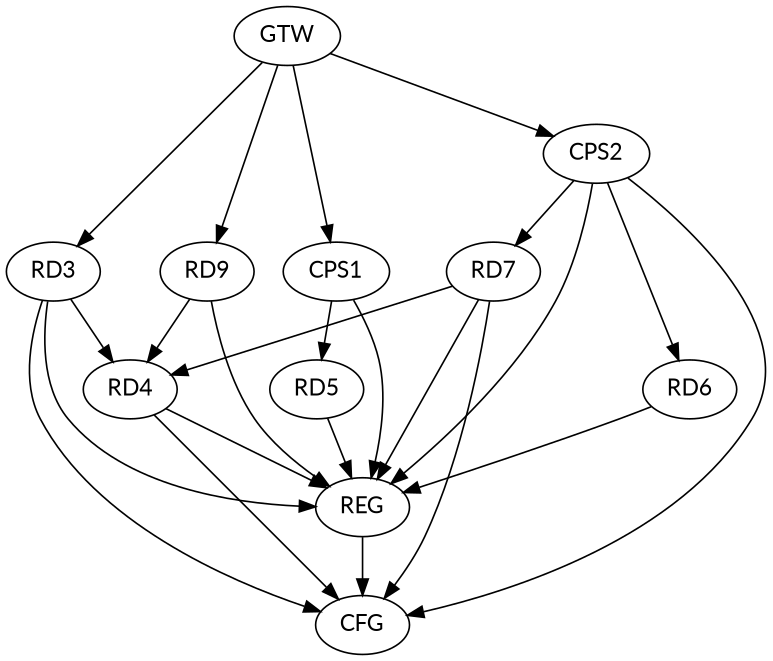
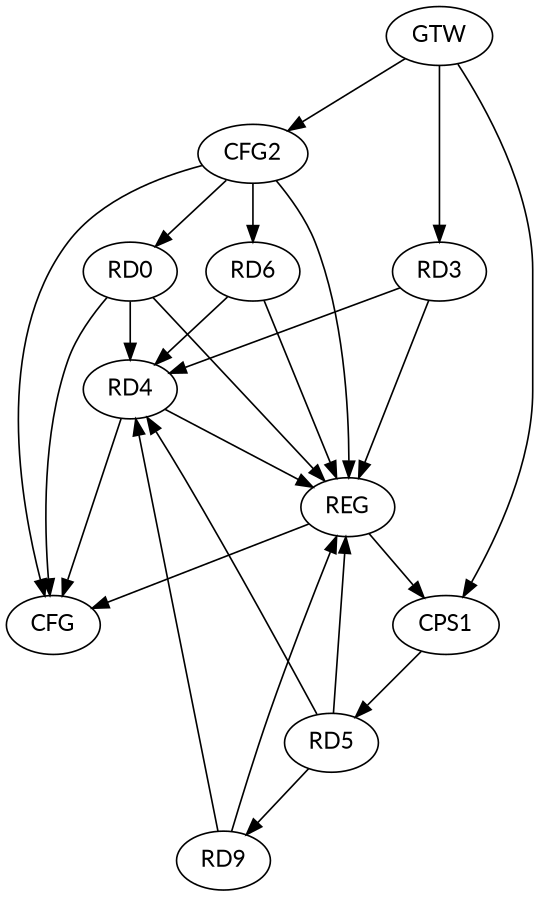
(250, 146) -> (283, 796)
(597, 154) -> (253, 154)
(493, 272) -> (130, 272)
none -> (197, 325)
(382, 379) -> (391, 559)
(107, 499) -> none
none -> (238, 572)
